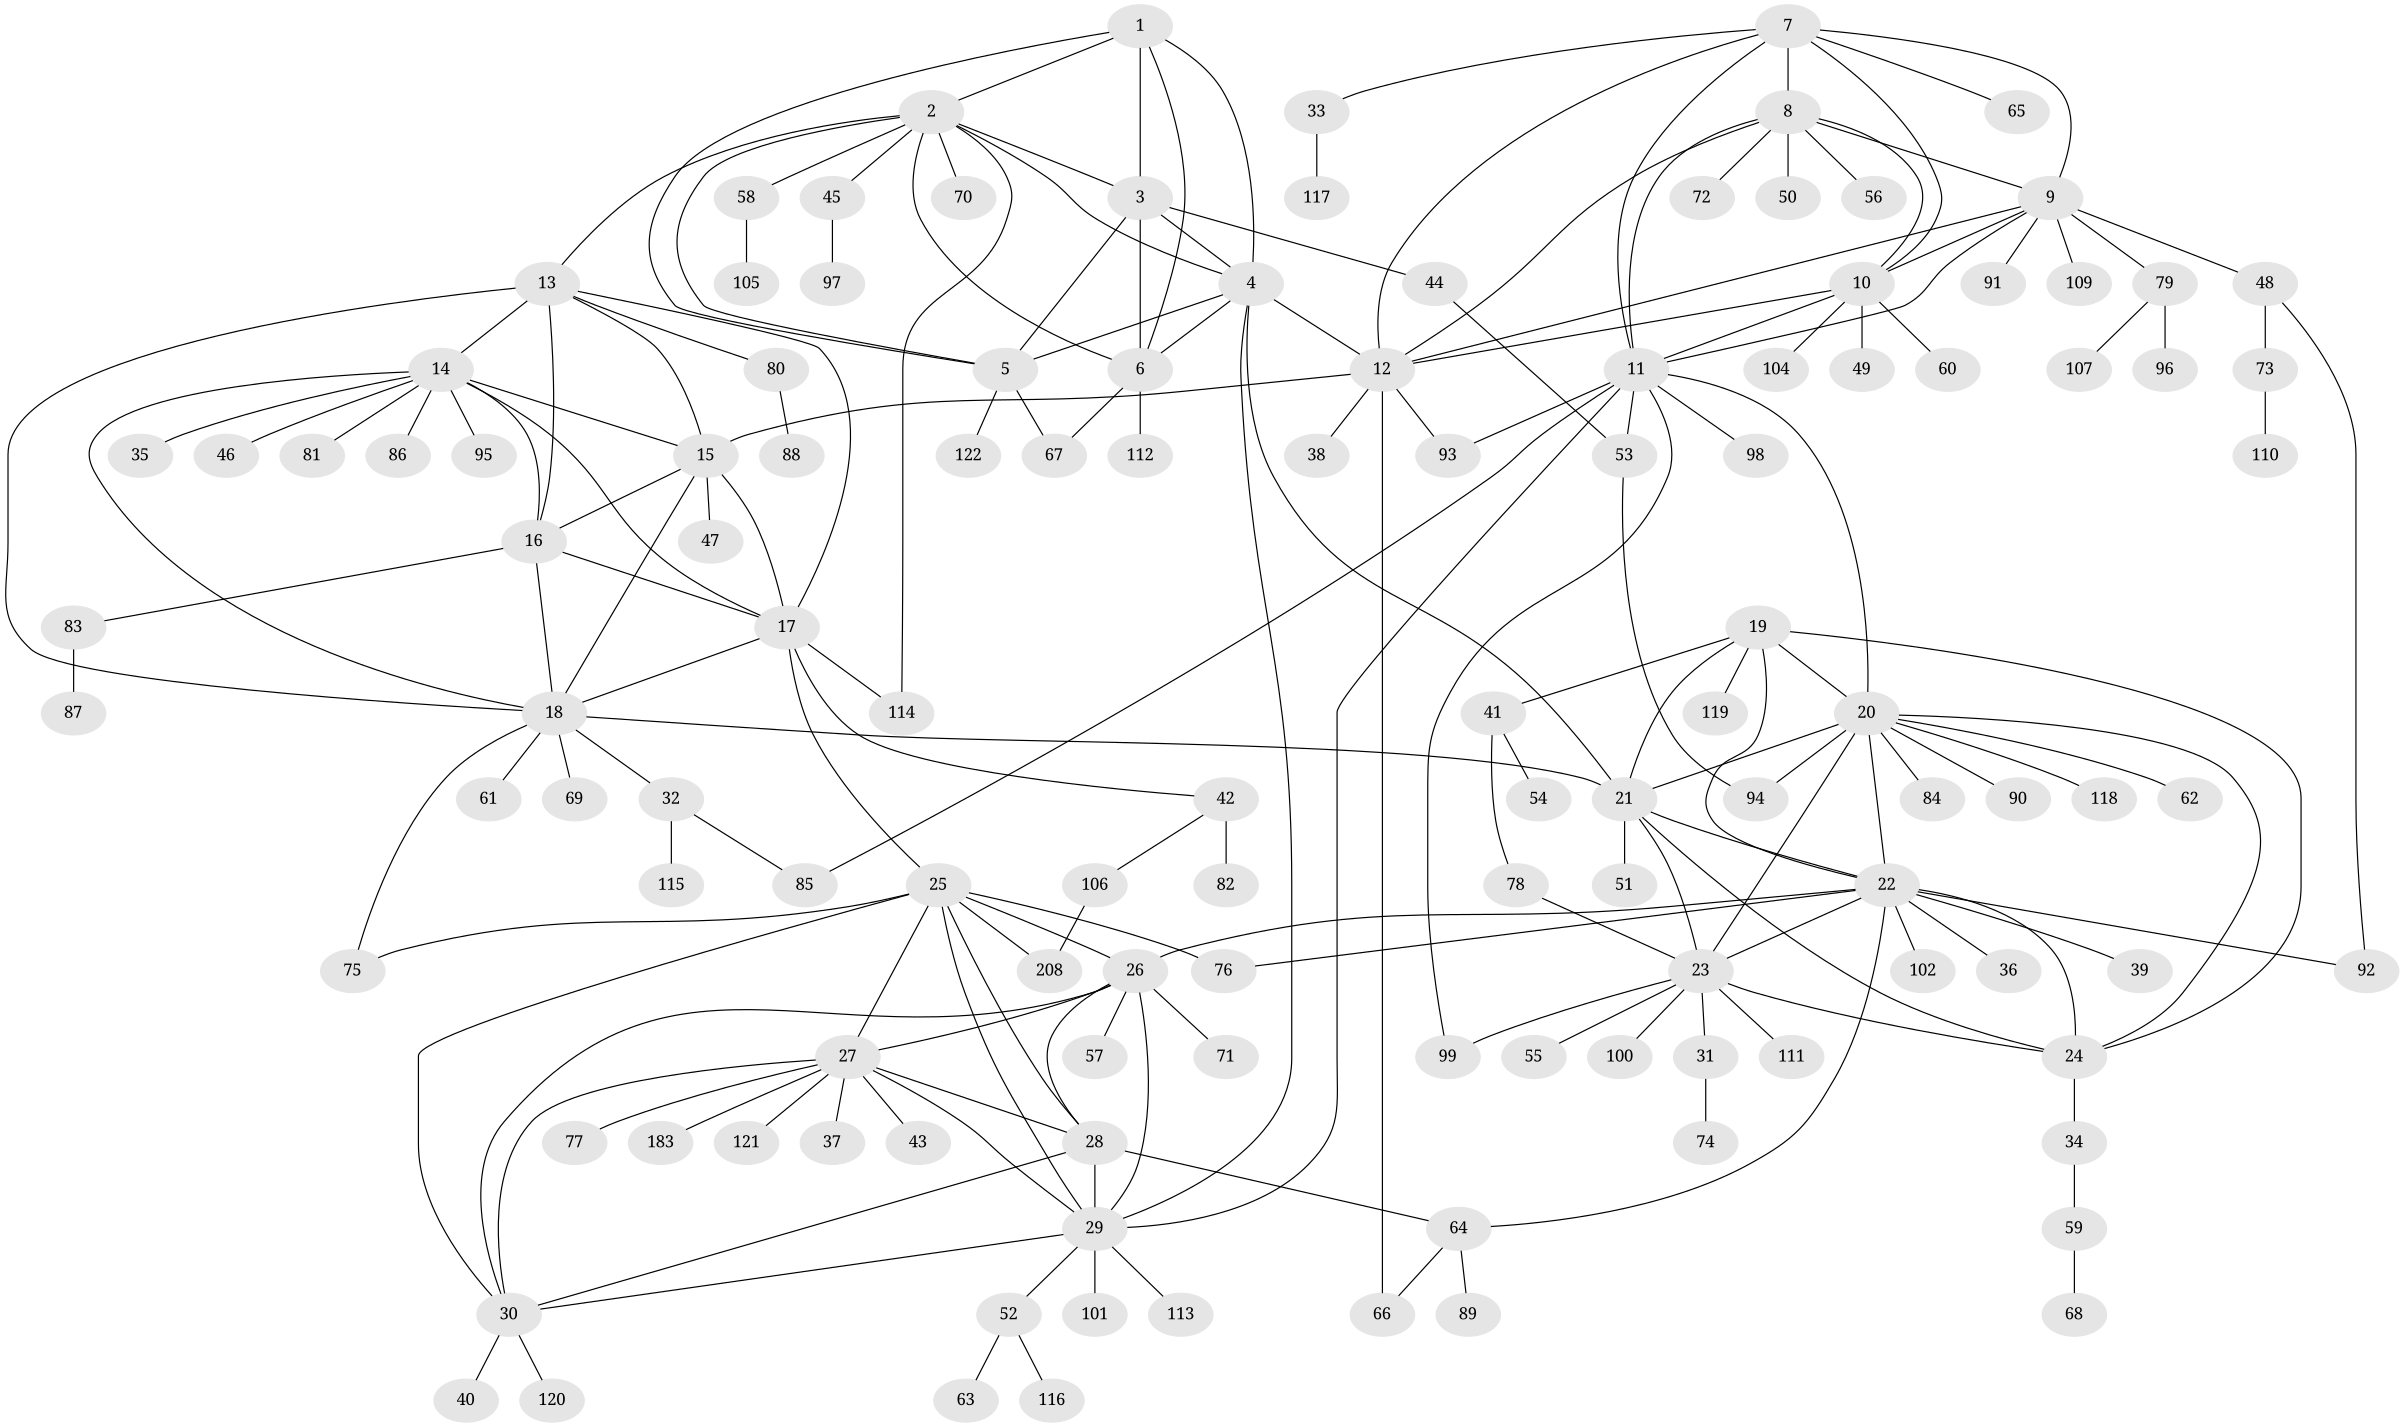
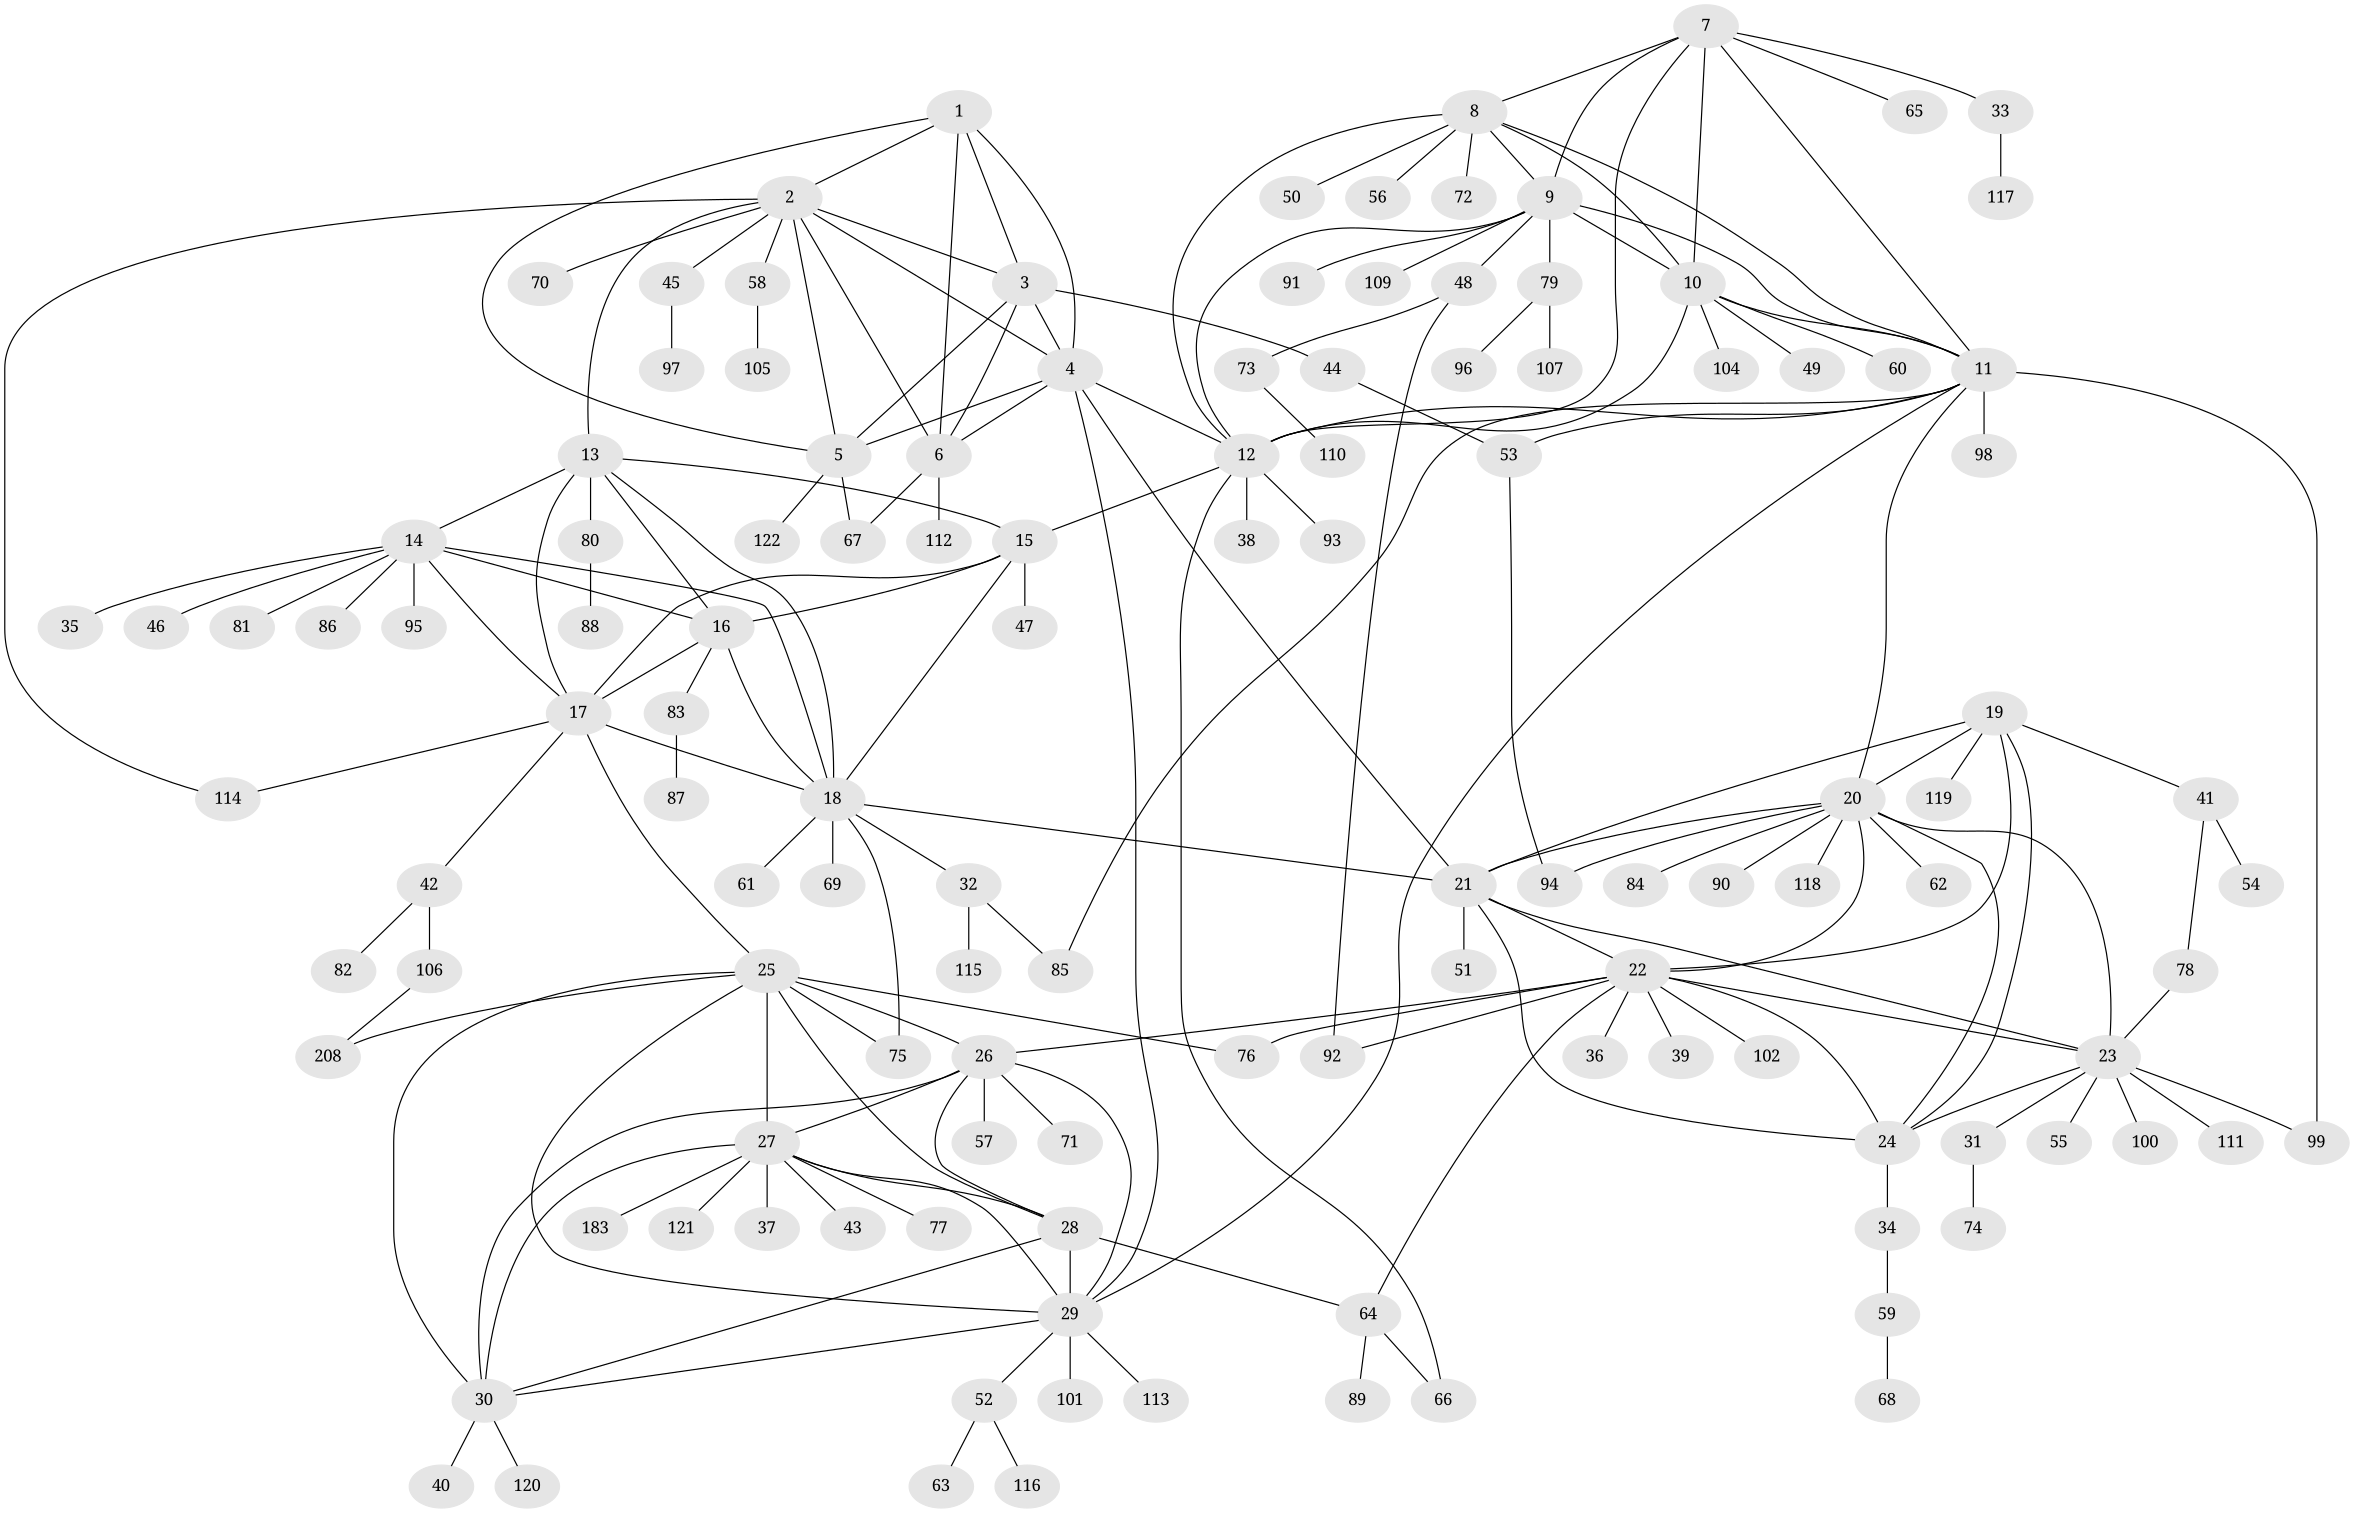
(574, 413) -> none
(1542, 413) -> (1528, 408)
